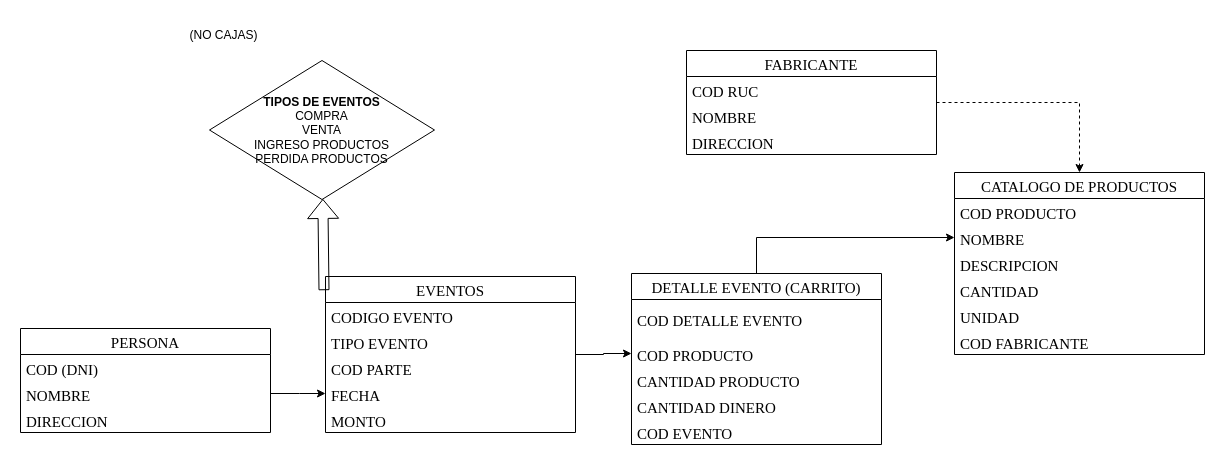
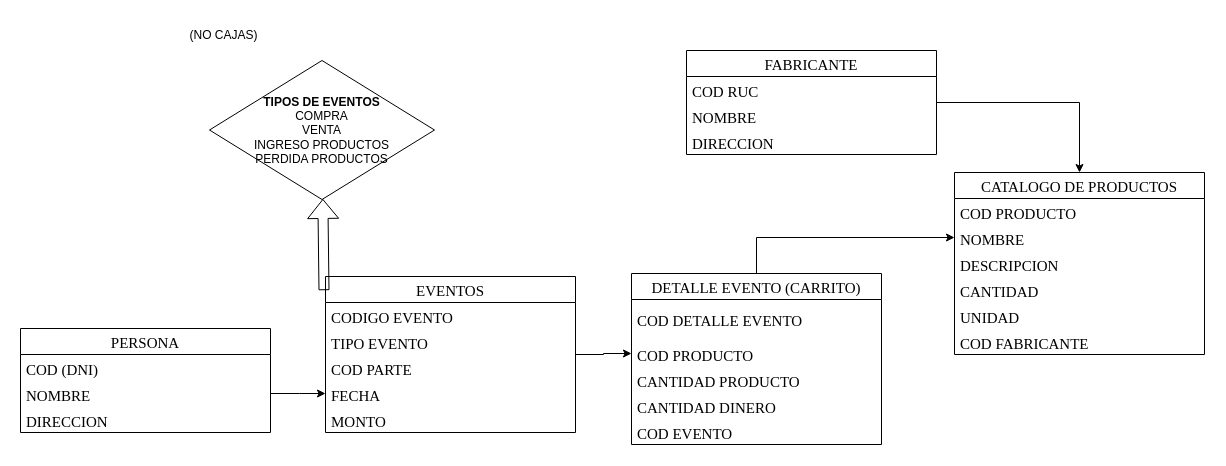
(1040, 103) -> (1040, 103)
